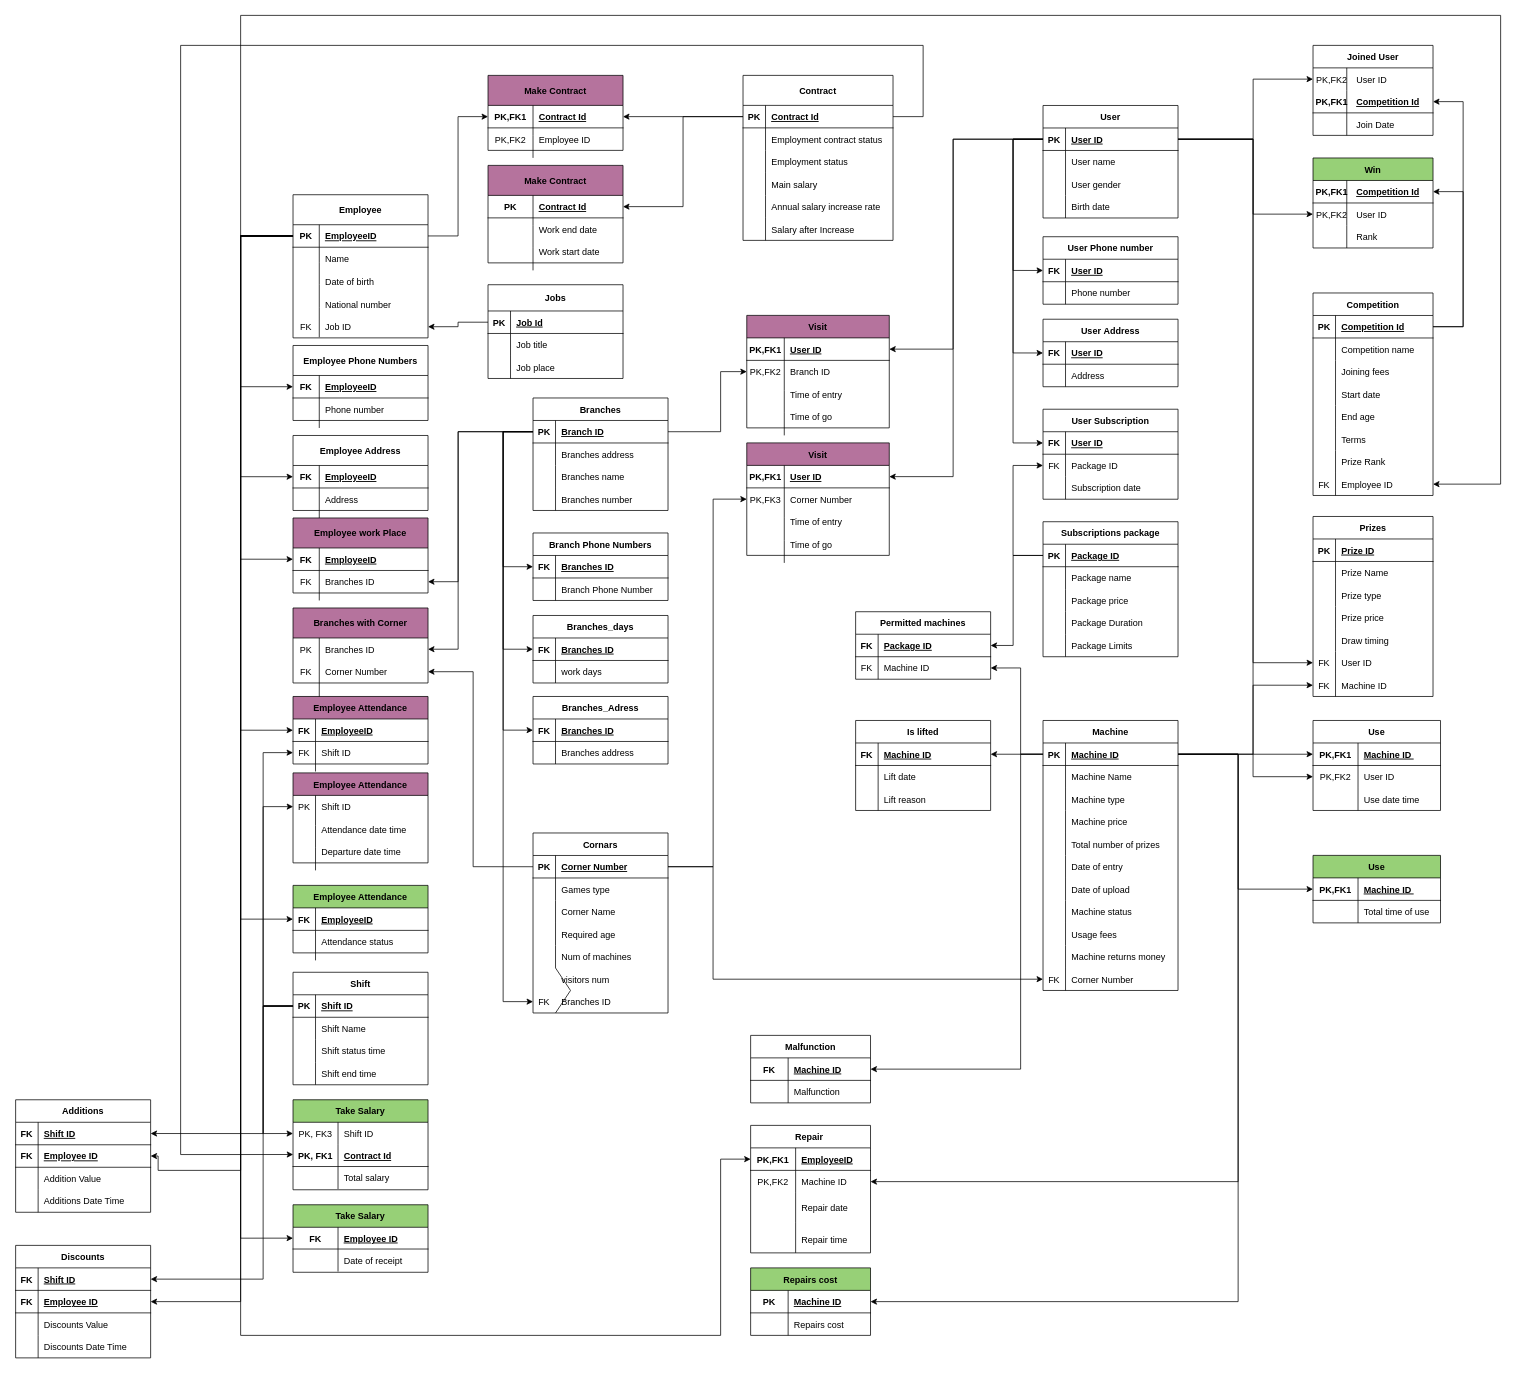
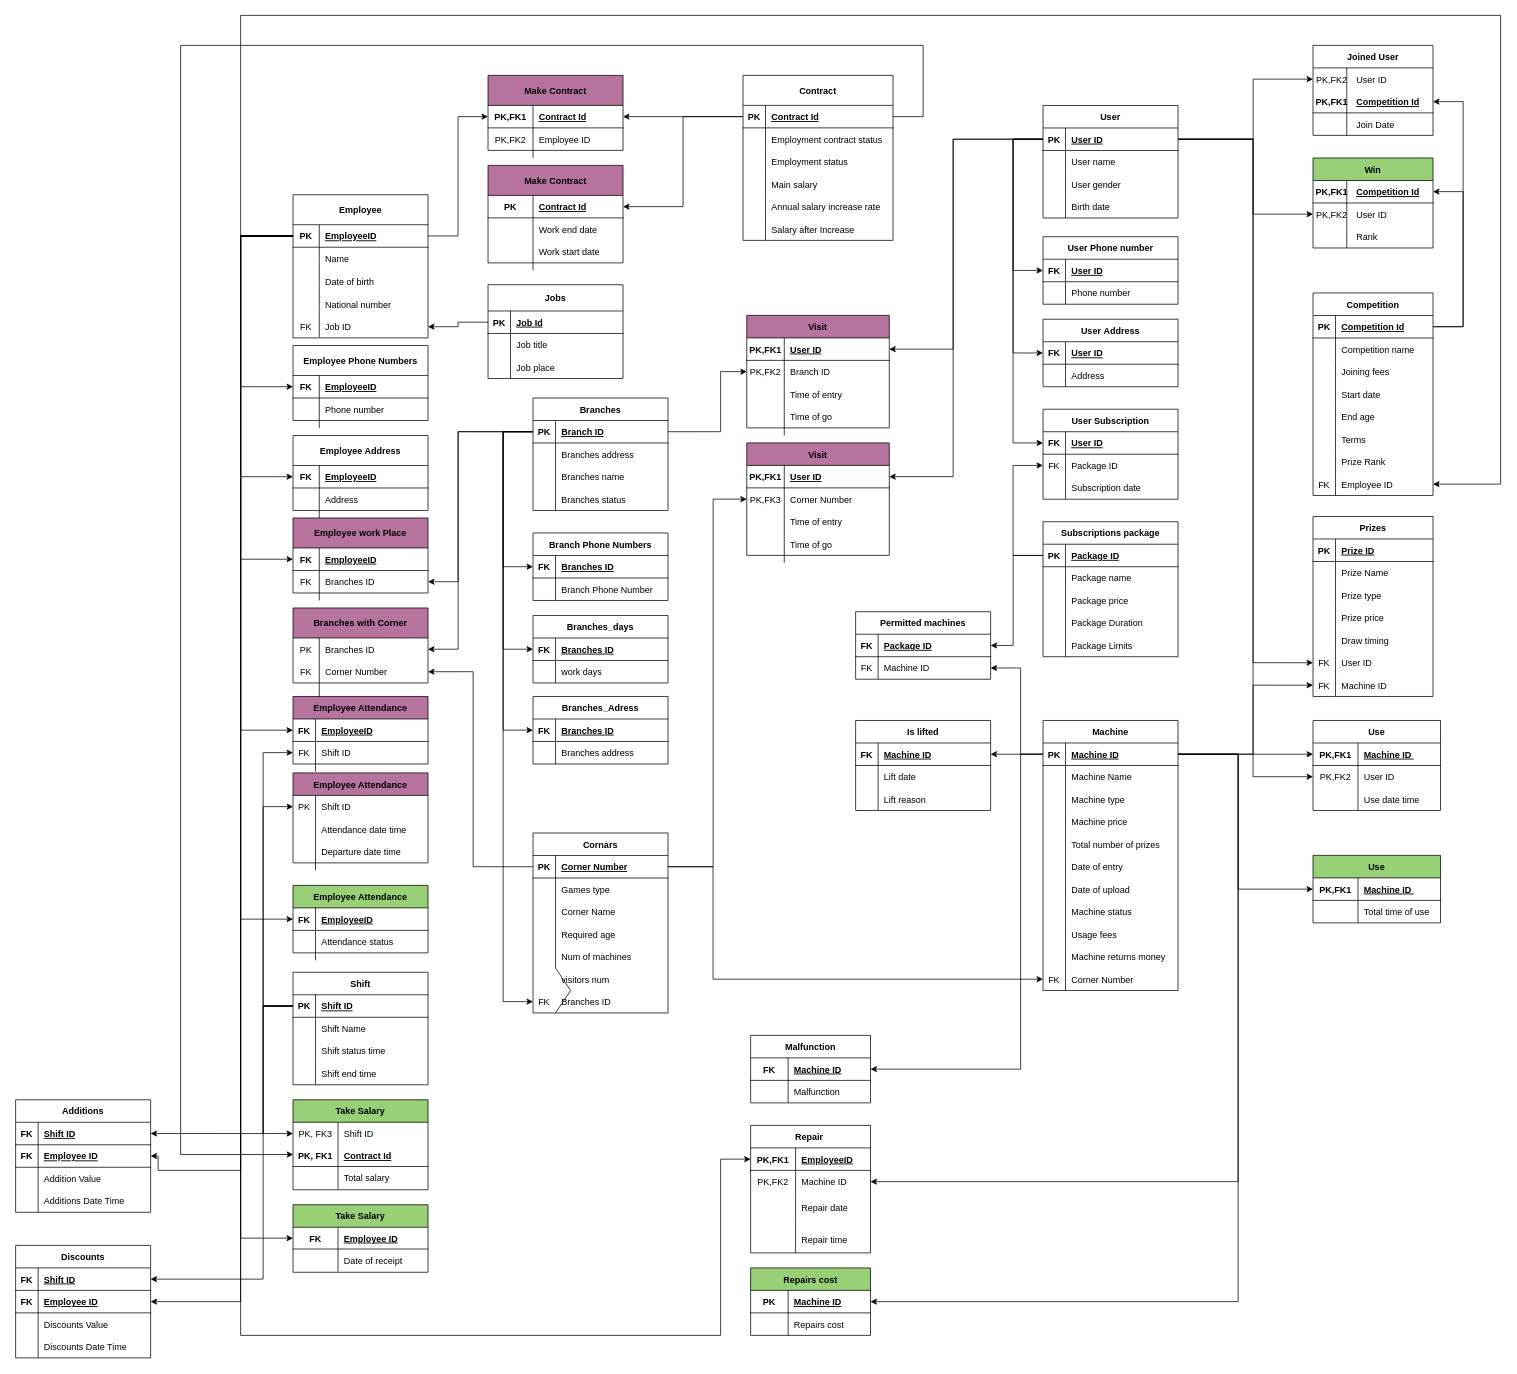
(598, 500) -> (598, 500)
